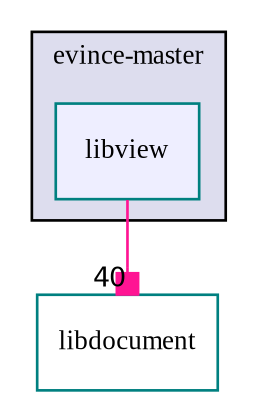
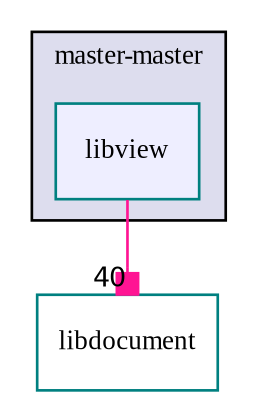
(129, 57) -> (129, 57)
